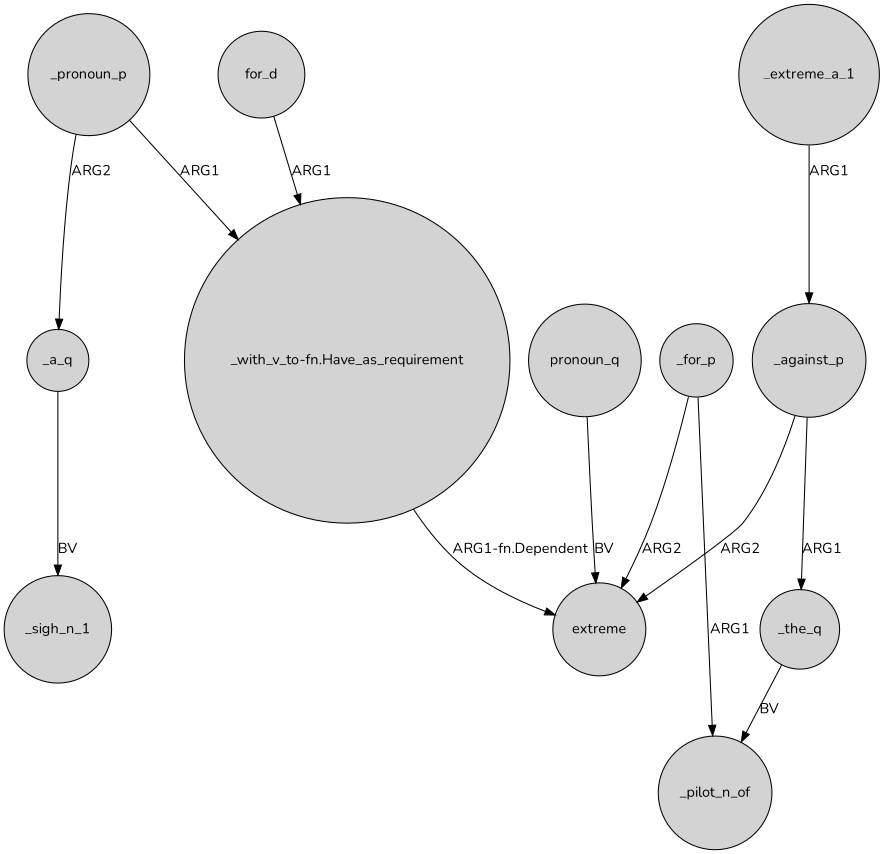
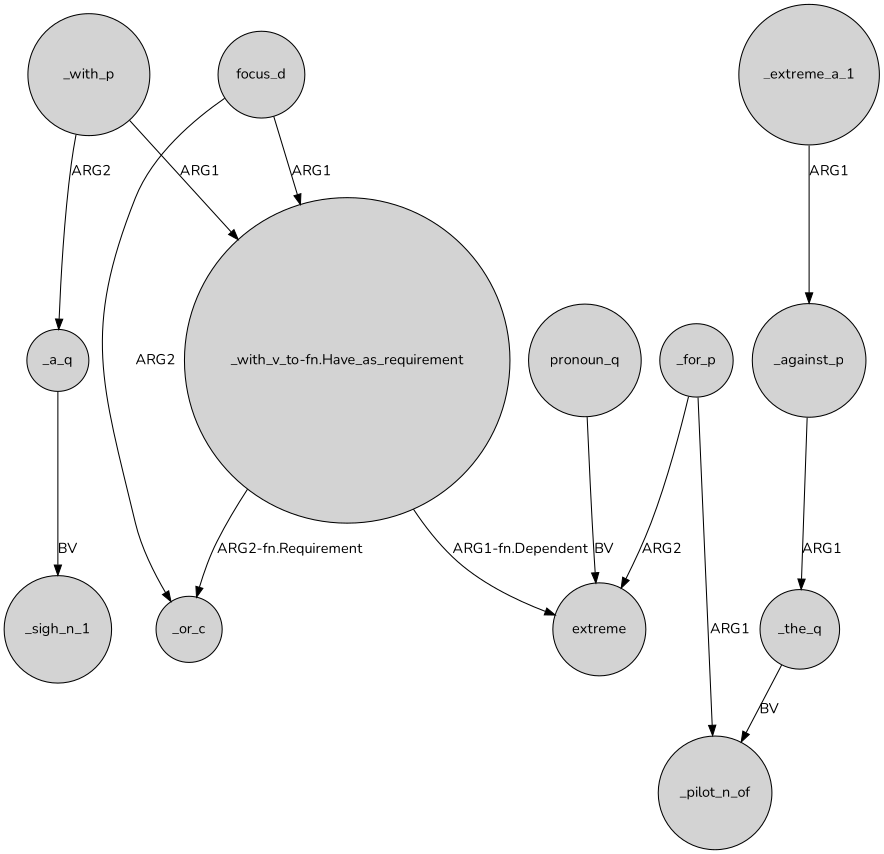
(89, 75) -> (89, 75)
(261, 75) -> (261, 75)
(742, 524) -> none
none -> (189, 629)
